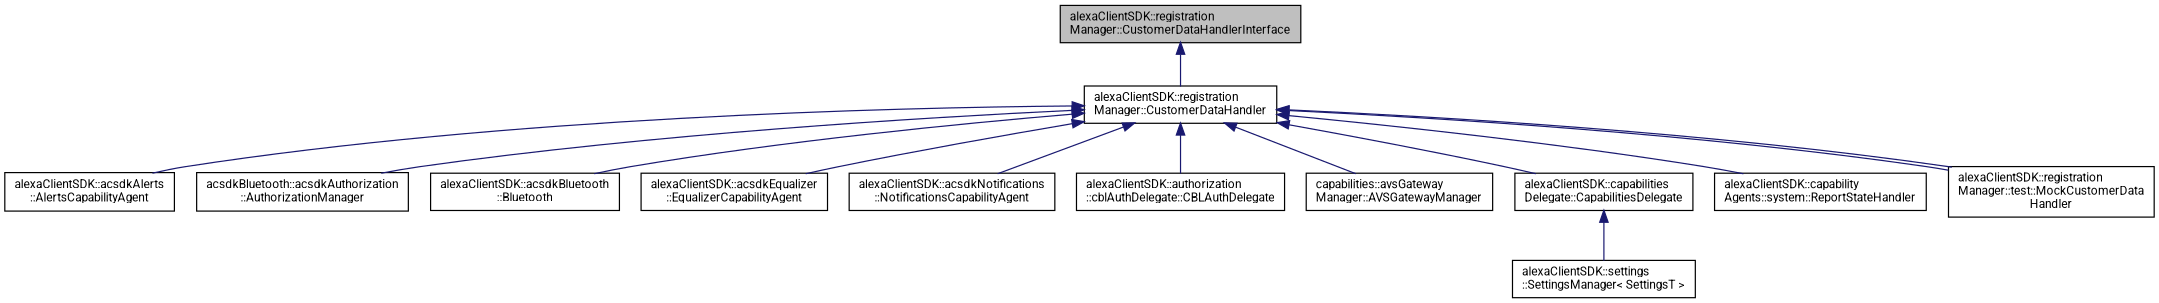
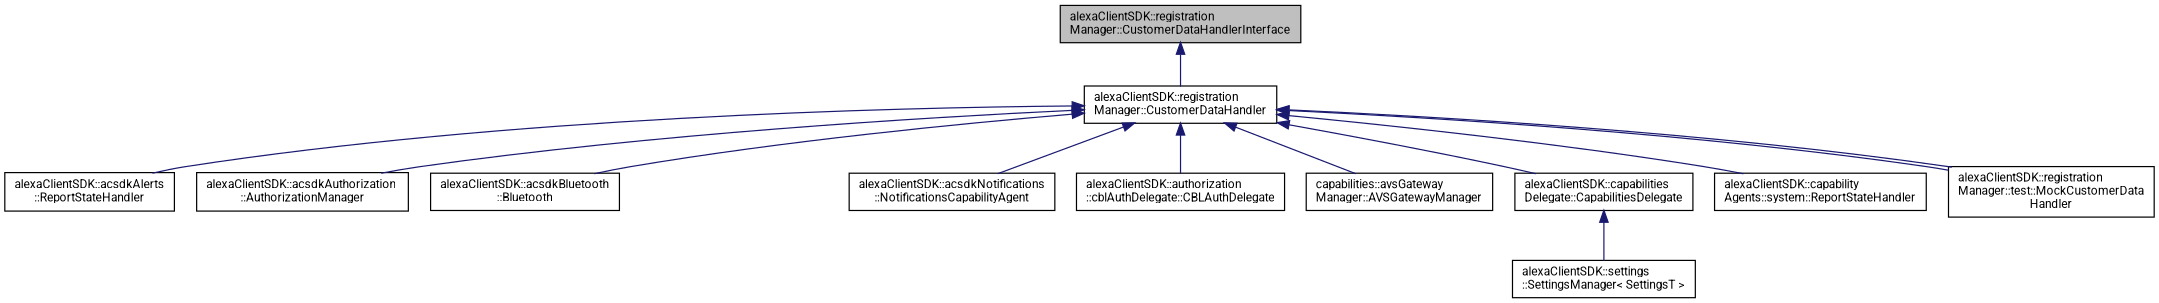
(90, 192) -> (90, 192)
(302, 192) -> (302, 192)
(734, 192) -> none
